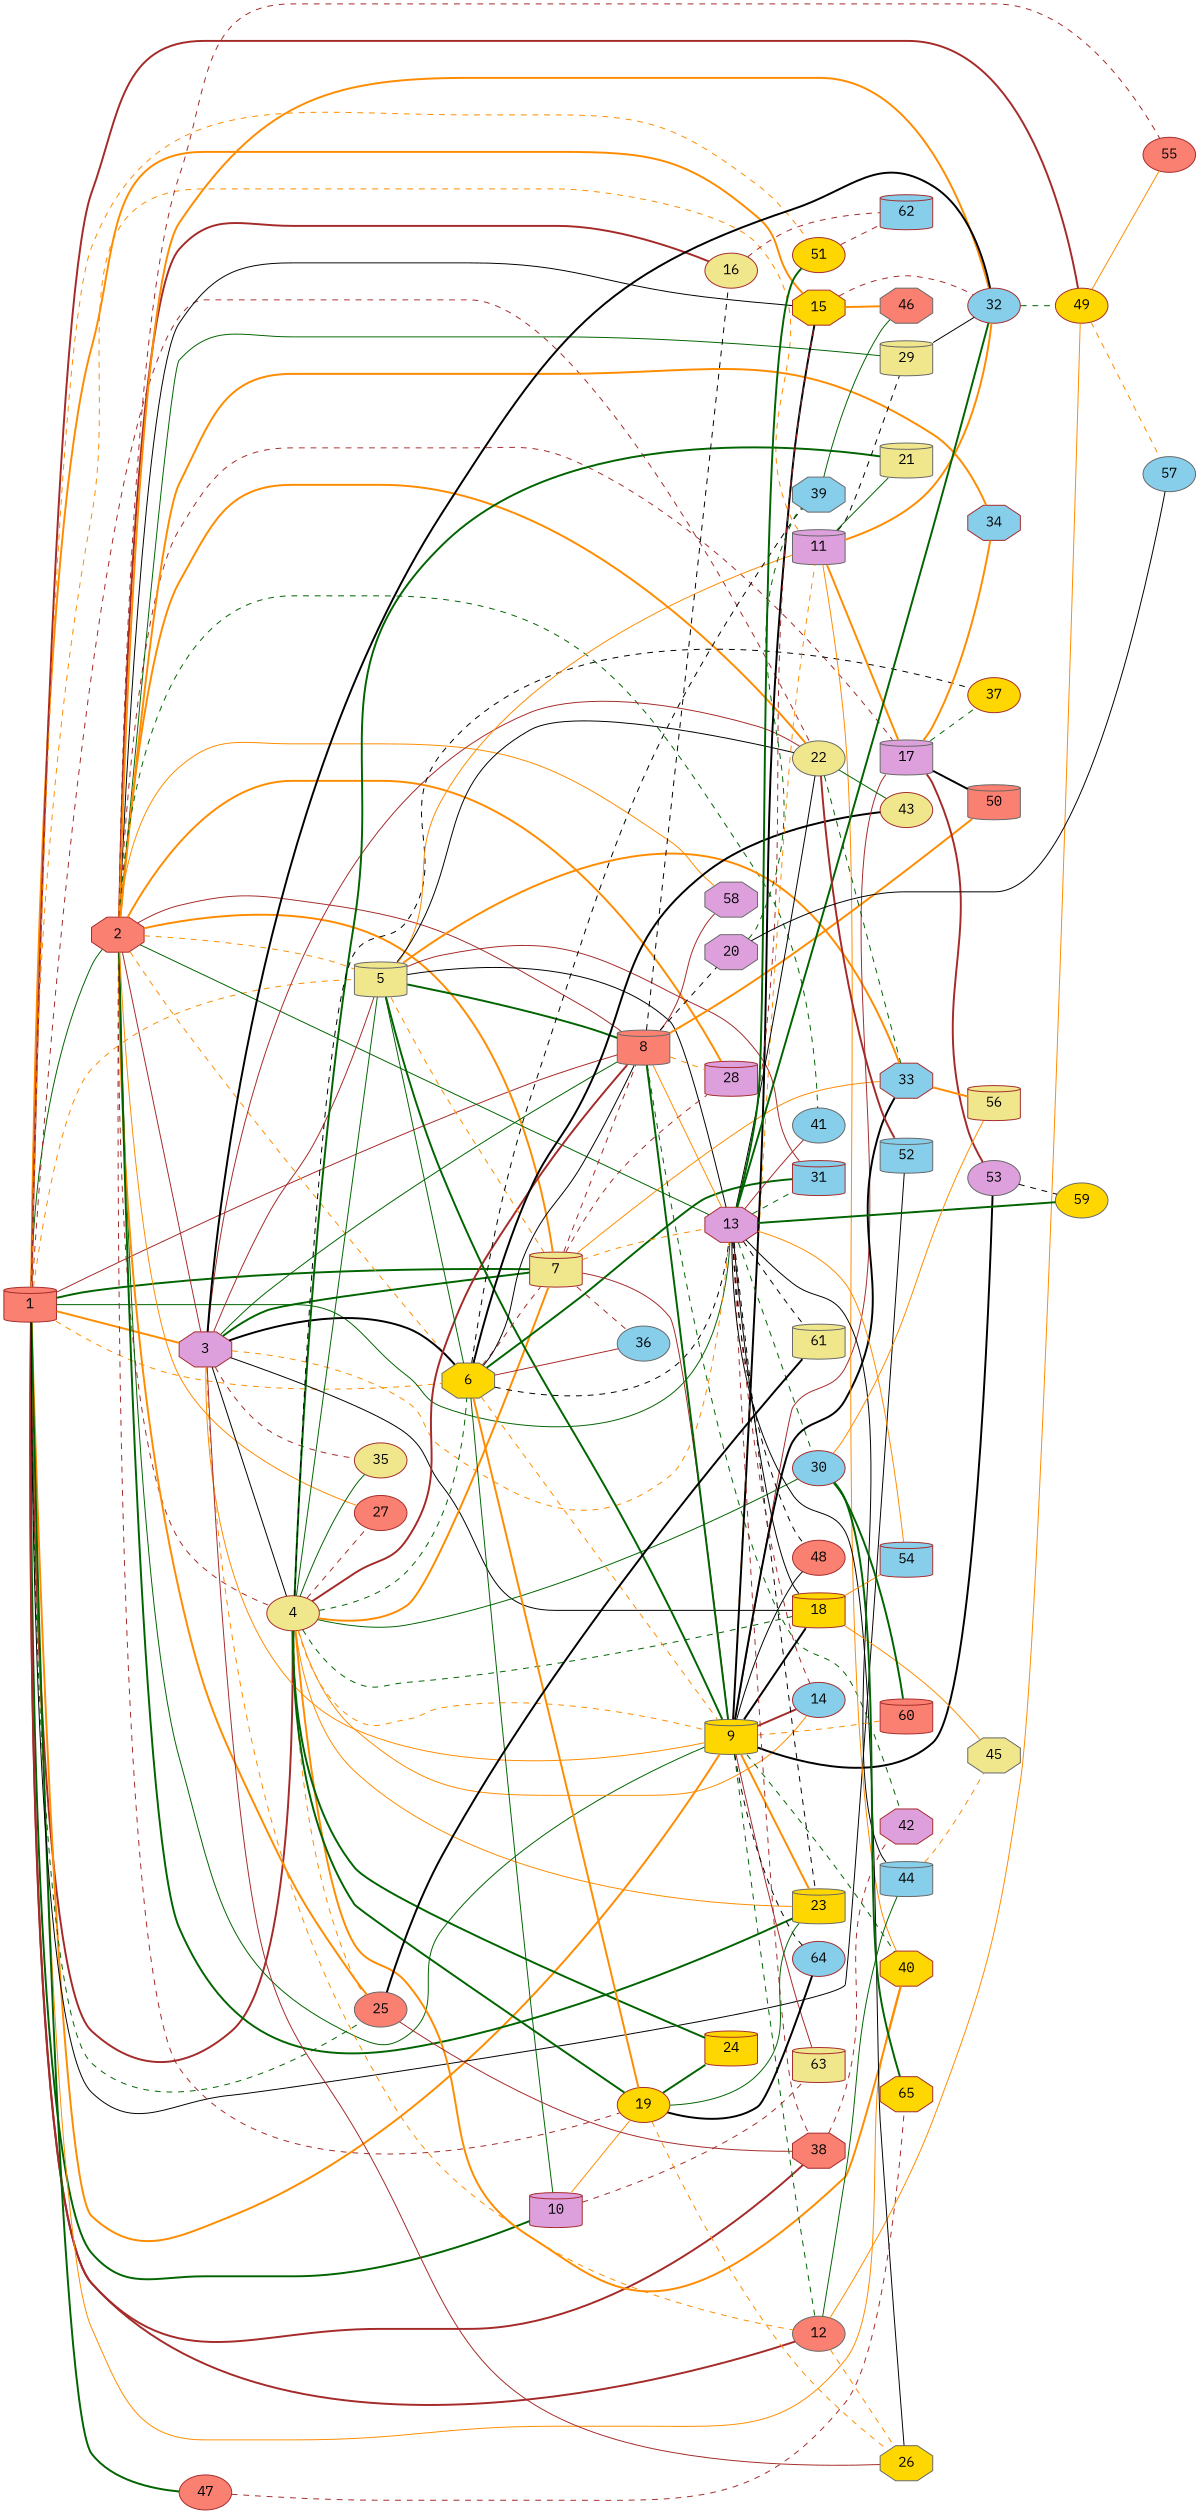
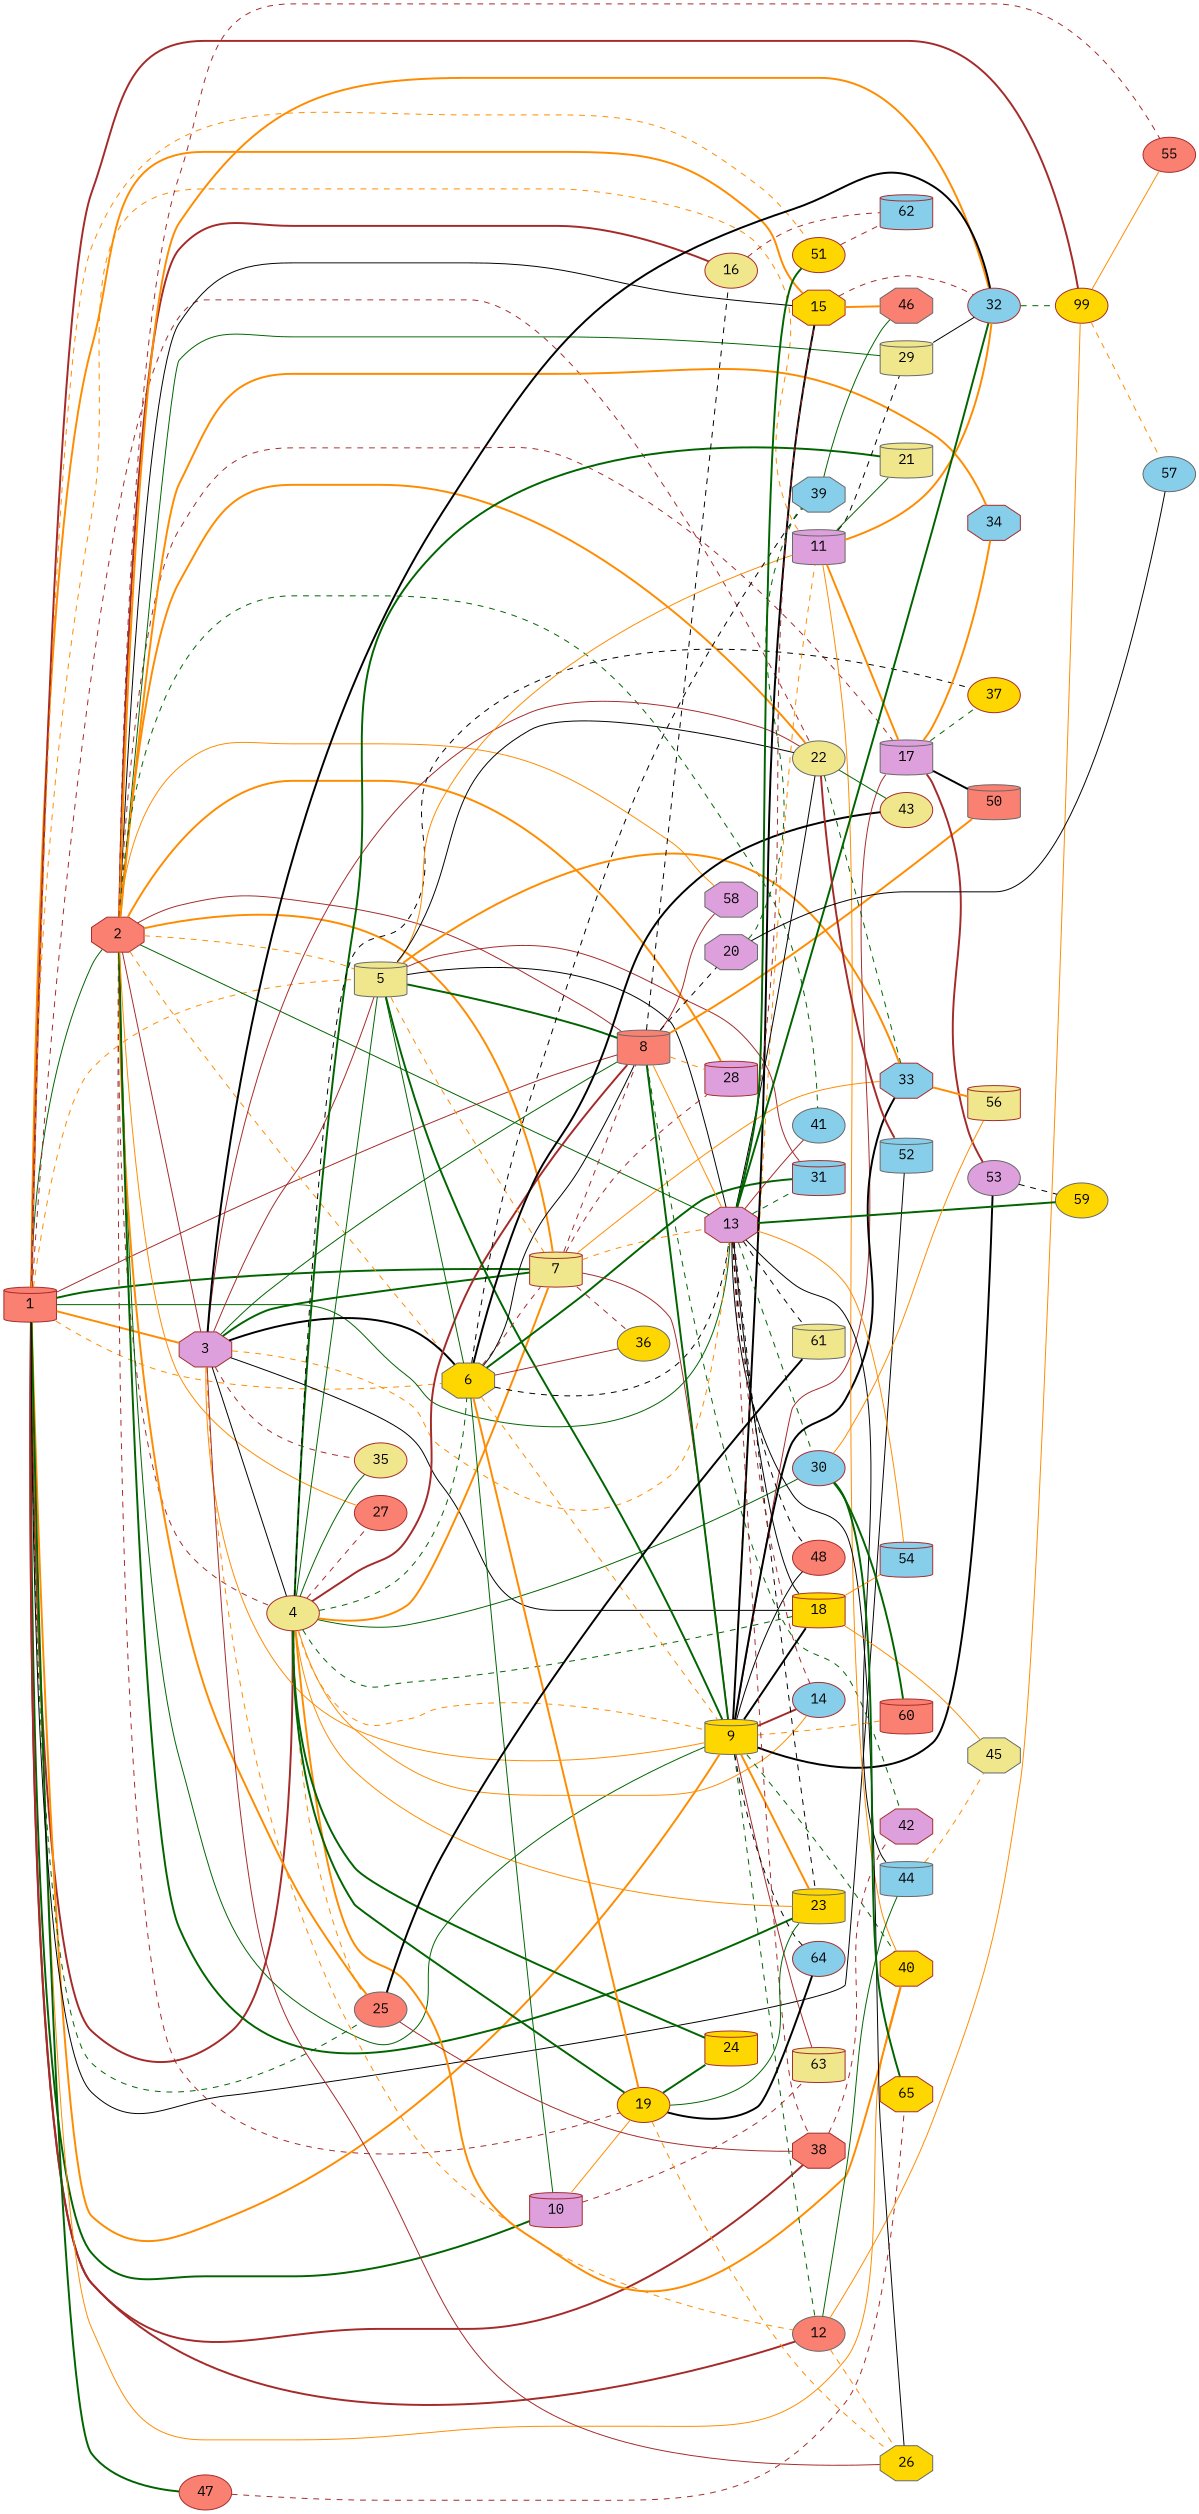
(1082, 306) -> (1082, 306)
(644, 1344) -> (644, 1344)
